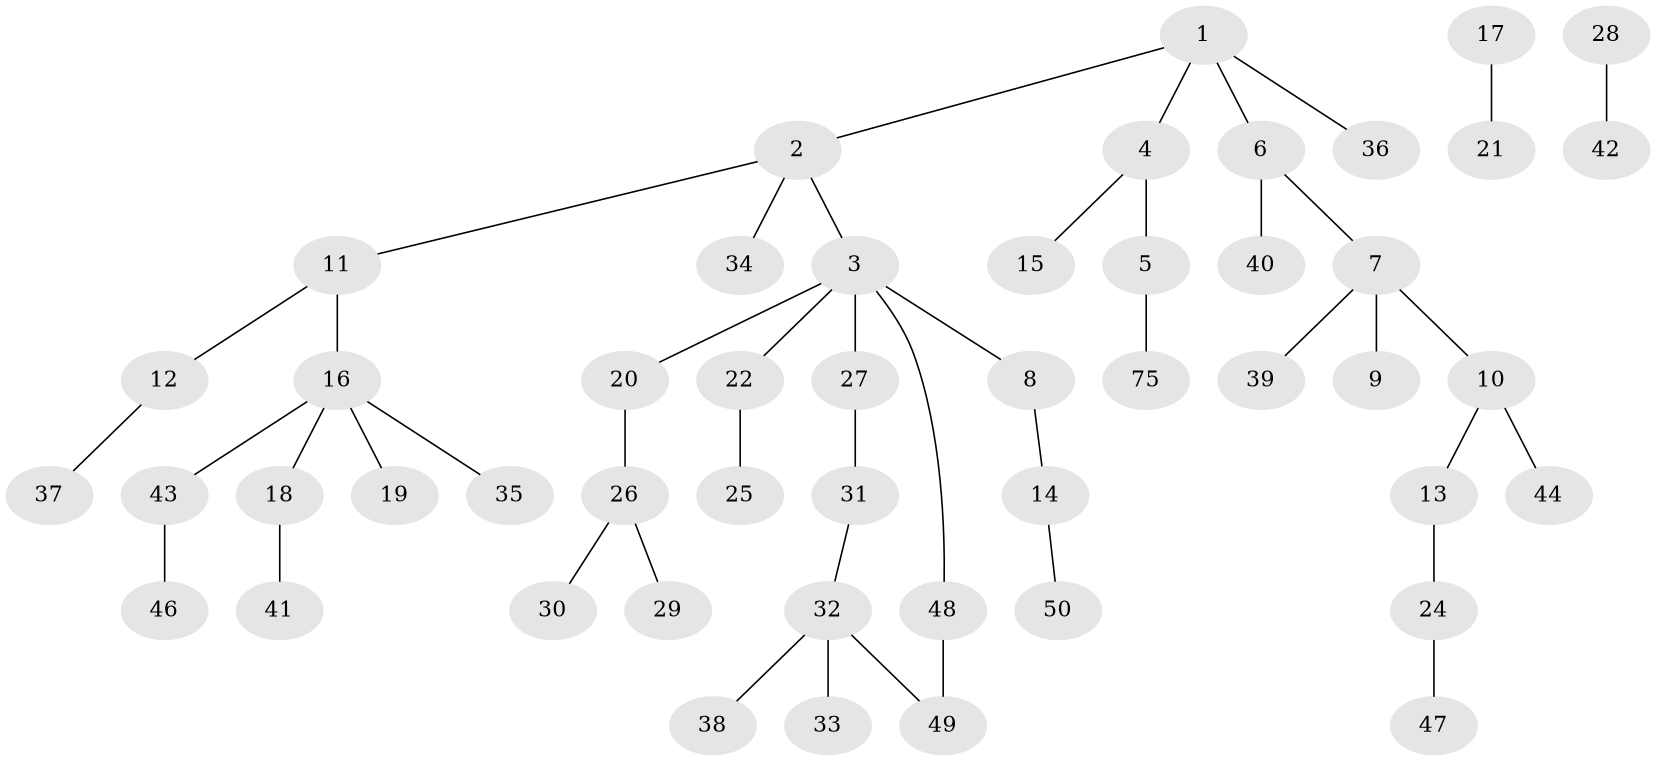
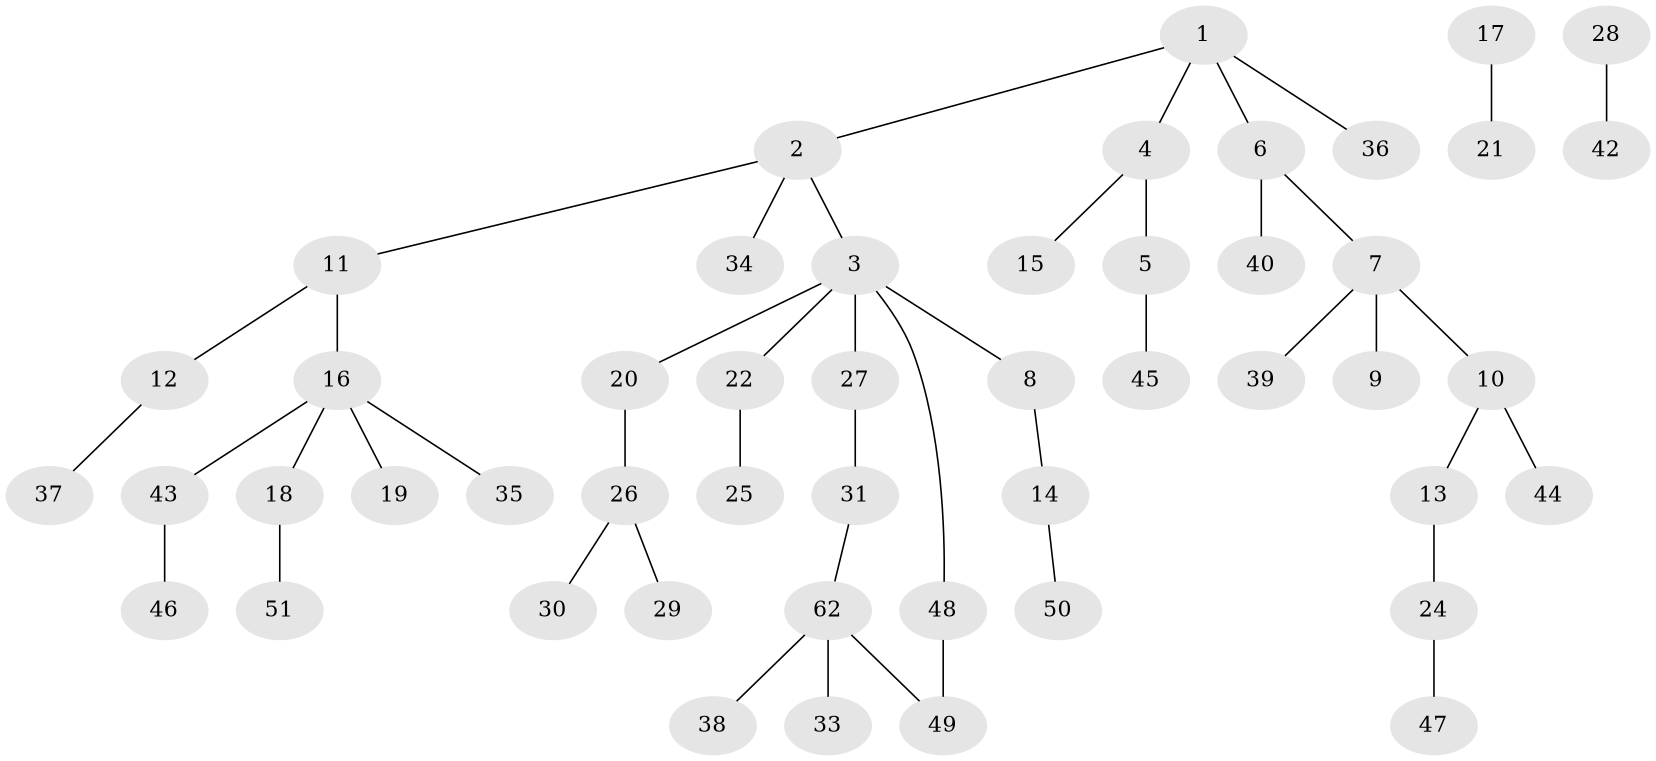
(1146, 380) -> (1146, 380)
(280, 611) -> (280, 611)
(828, 611) -> (828, 611)
